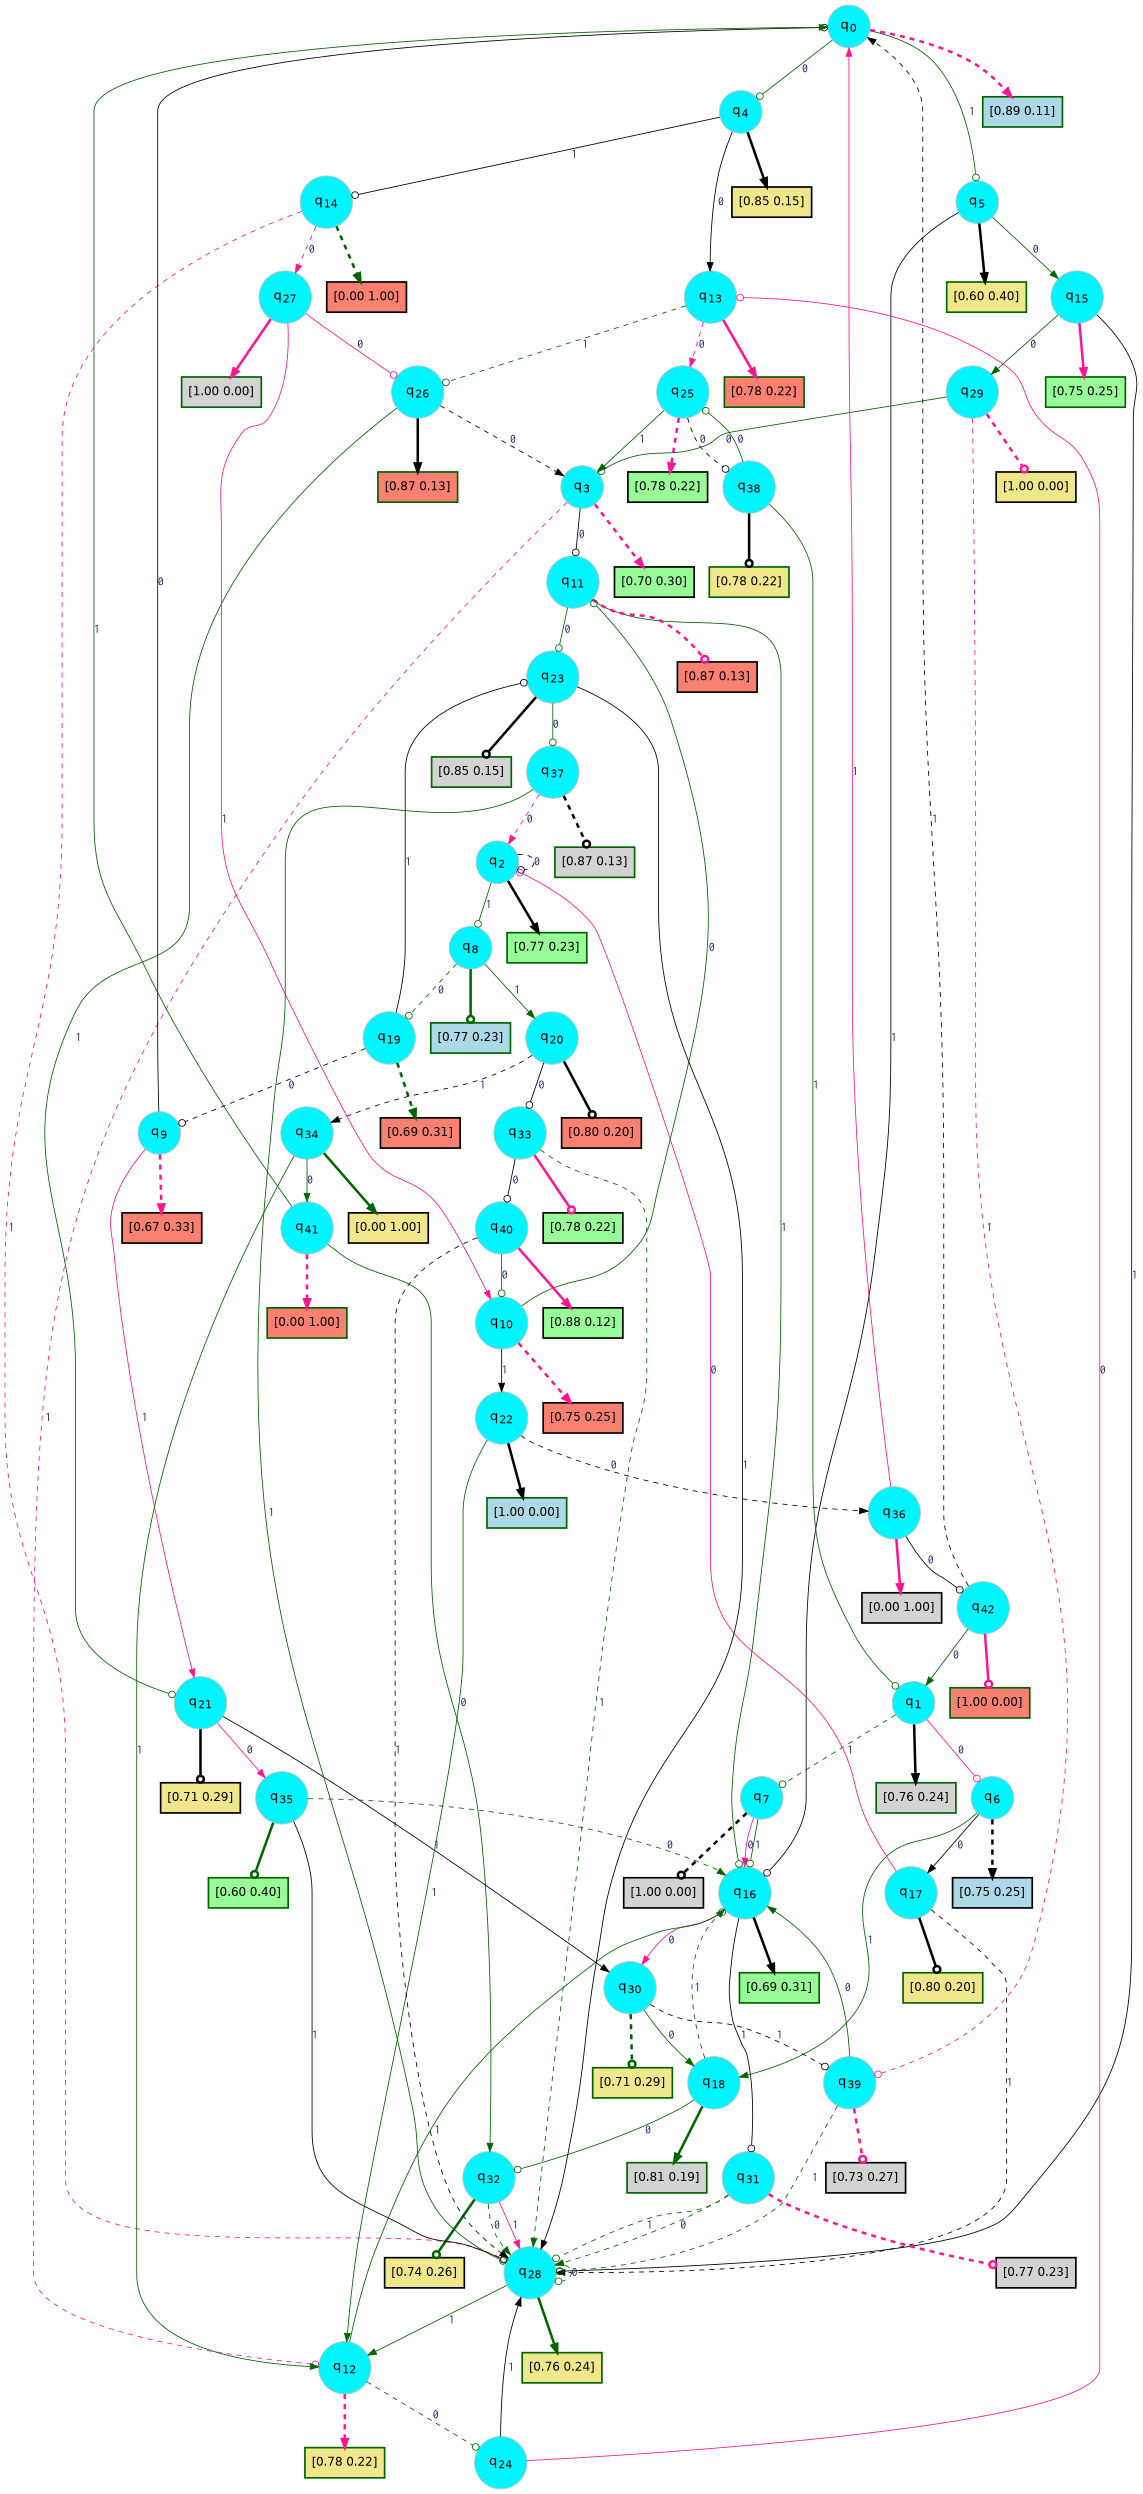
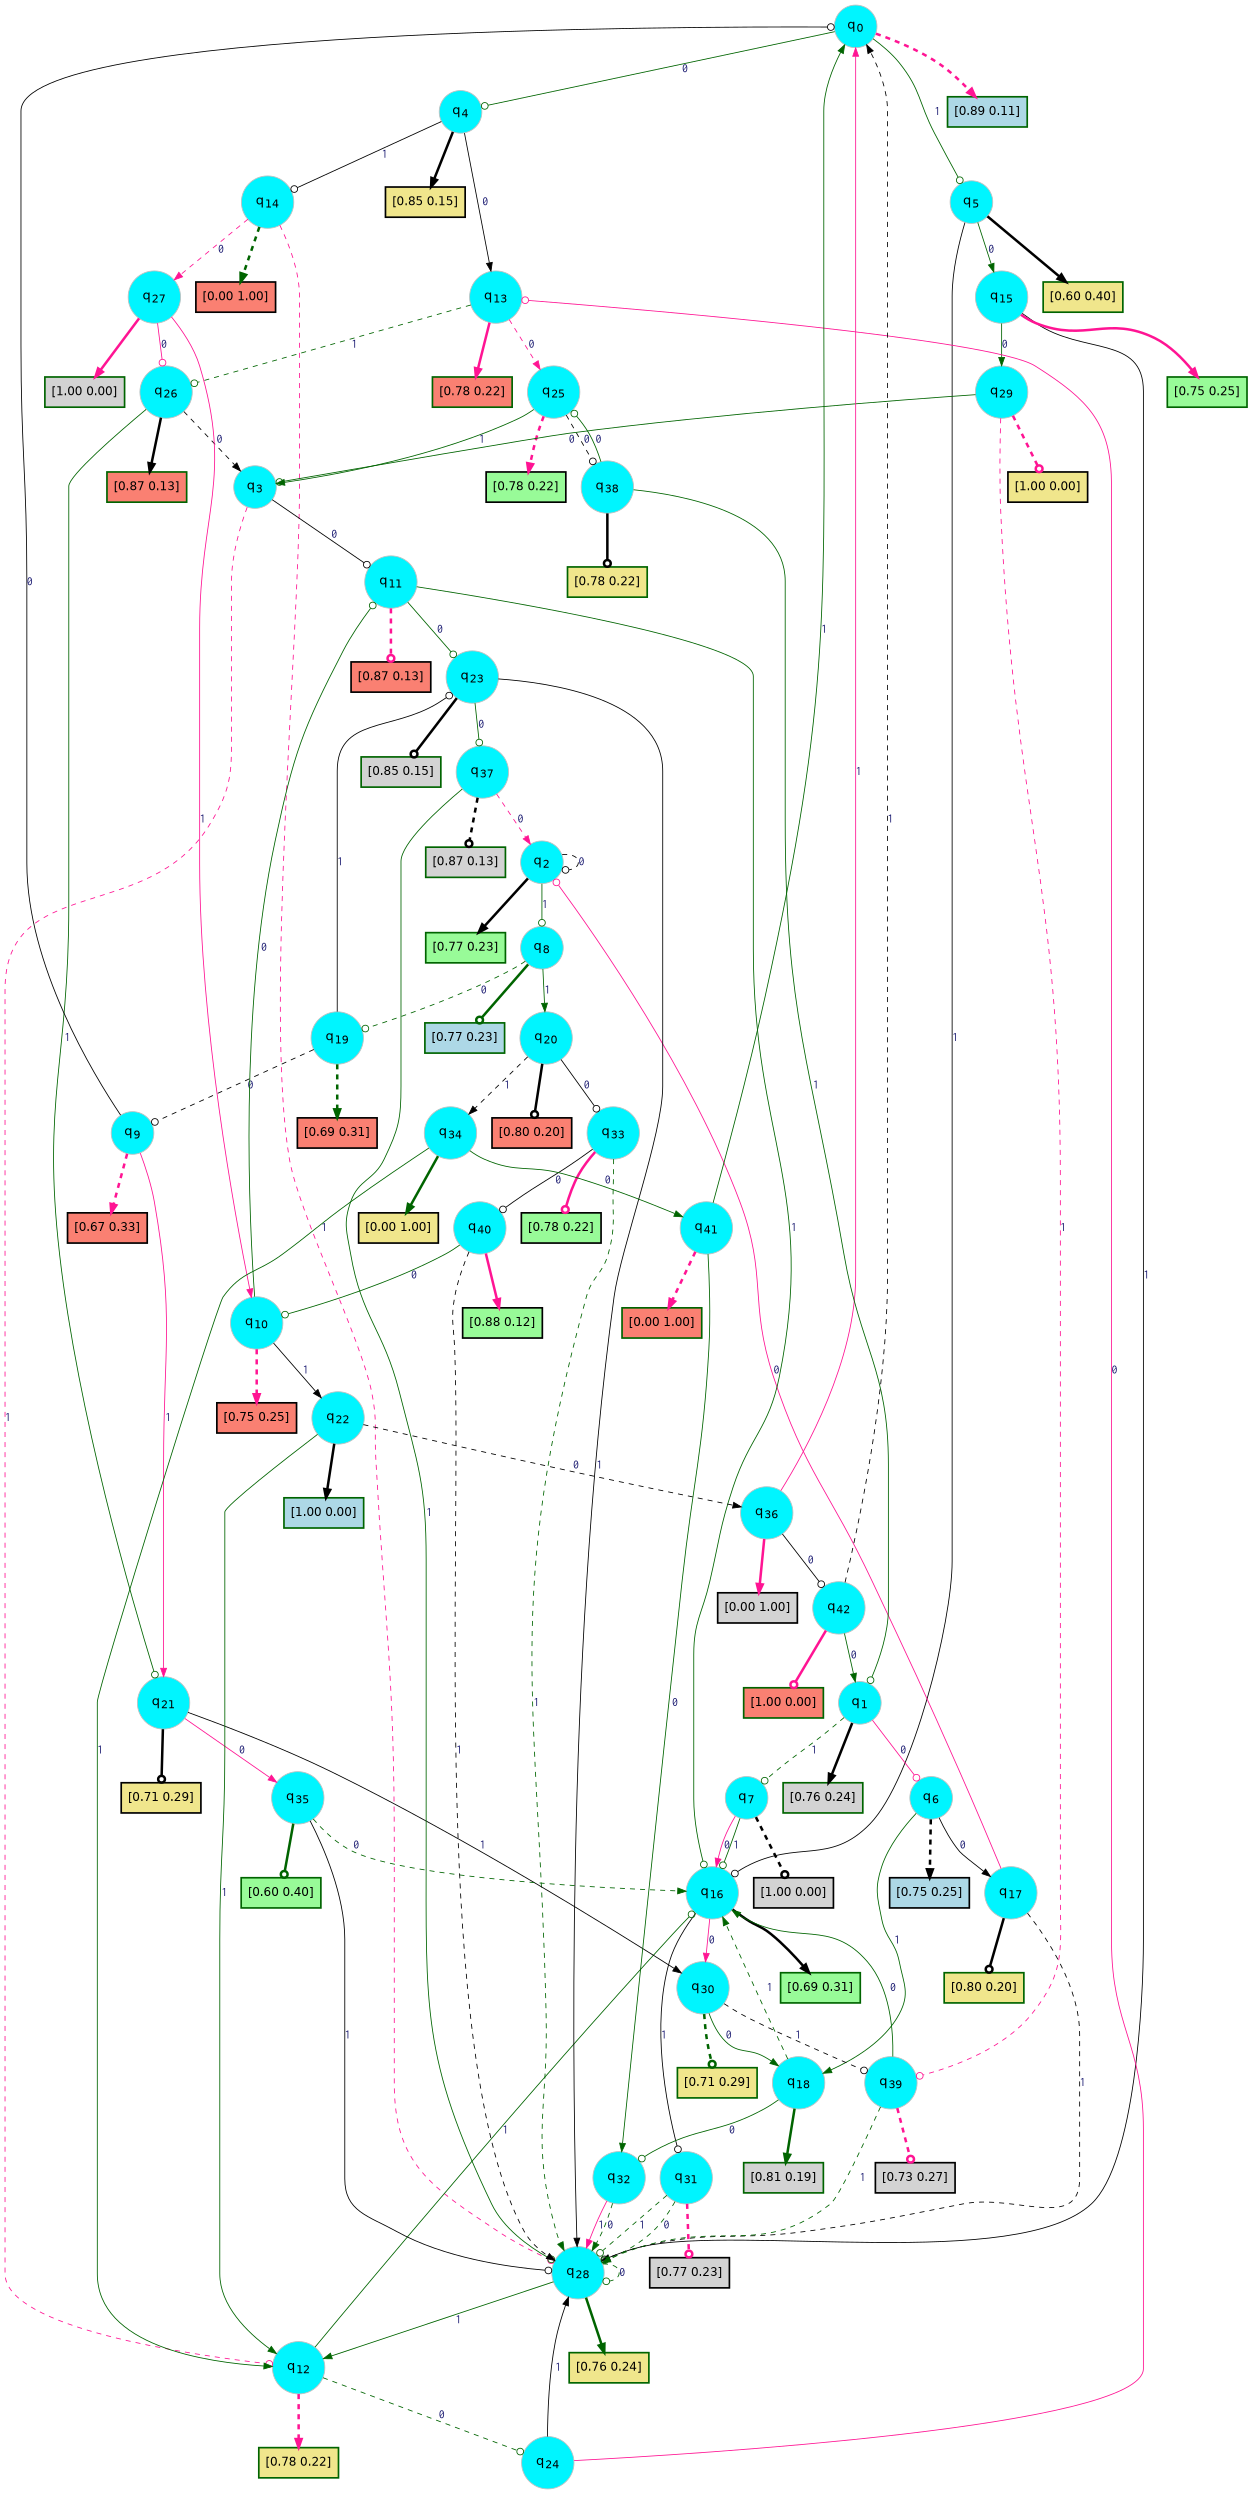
(654, 582) -> none
(424, 2273) -> none
